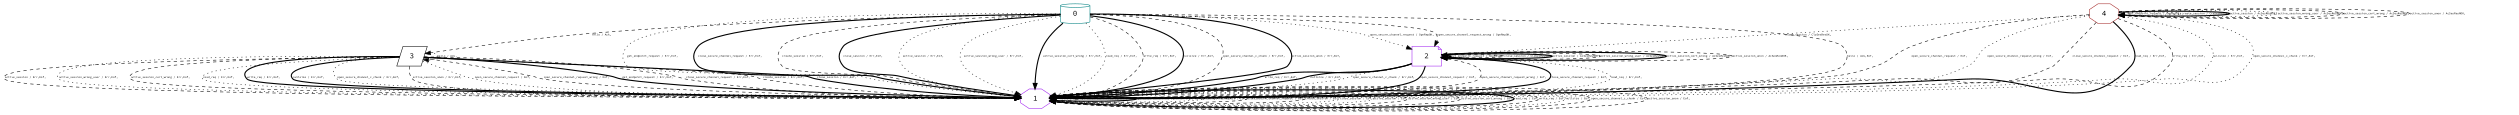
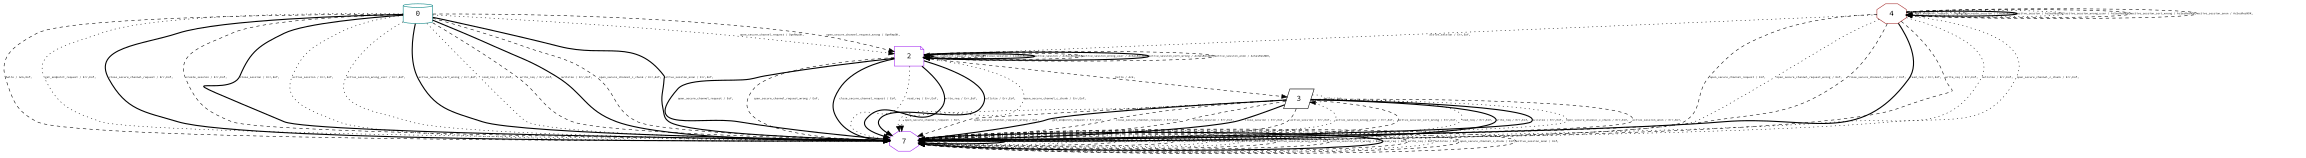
(666, 28) -> (1103, 77)
(1809, 35) -> (1450, 35)
(1035, 99) -> (904, 141)
